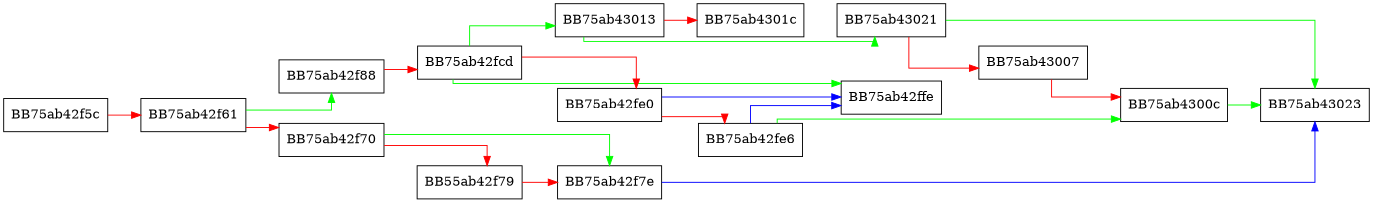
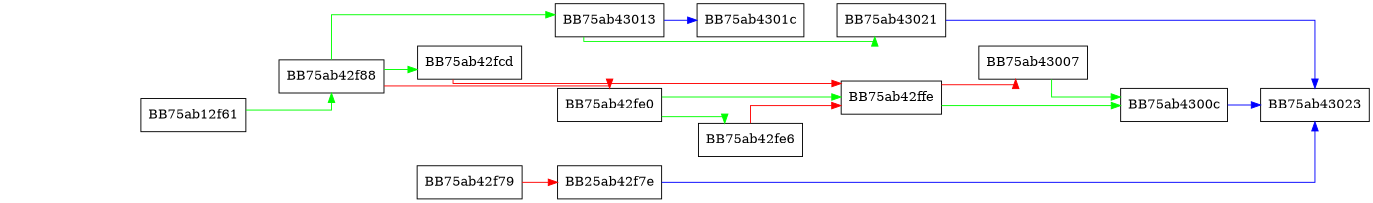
(676, 20) -> (676, 20)
(1160, 20) -> (1160, 20)
(498, 26) -> (416, 15)
(590, 57) -> (446, 86)
(924, 68) -> (979, 85)
(396, 70) -> (396, 70)
(640, 83) -> (640, 83)
(747, 97) -> (747, 97)
(1073, 97) -> (1073, 97)
(1240, 105) -> (1240, 105)
(782, 106) -> (782, 106)
(56, 115) -> none
(193, 115) -> (193, 115)
(694, 117) -> (694, 117)
(942, 119) -> (1026, 106)
(332, 140) -> none
(470, 182) -> (470, 182)
(610, 182) -> (610, 182)
